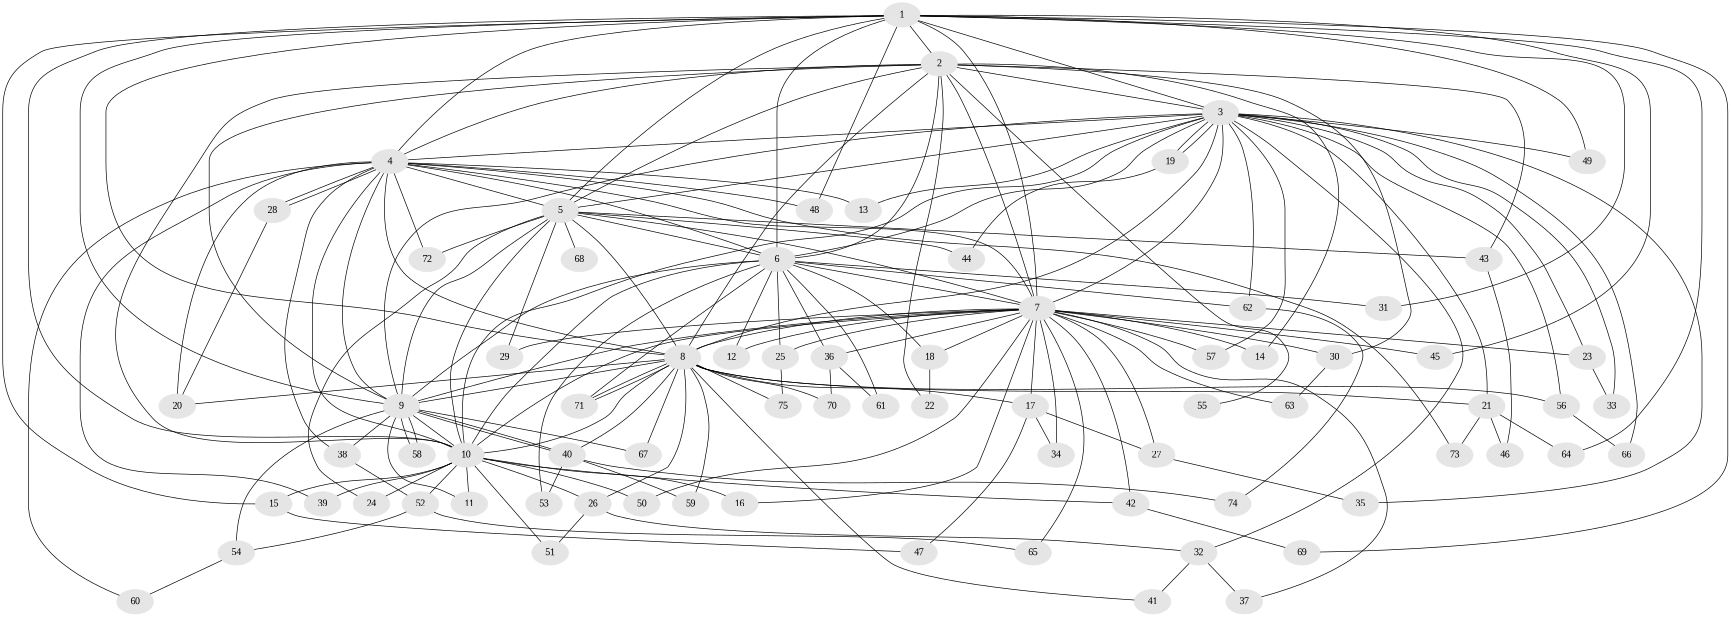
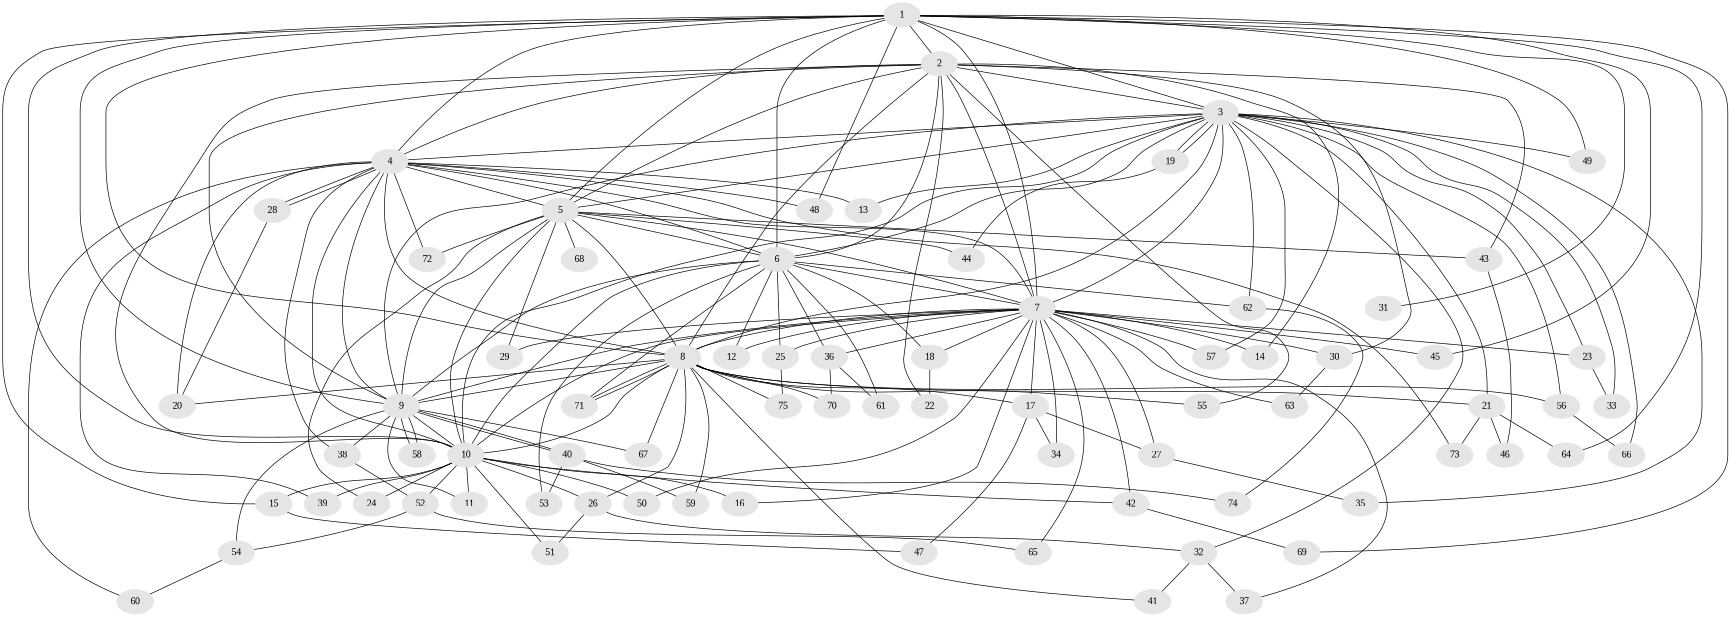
(1080, 282) -> none
(632, 413) -> (939, 391)
